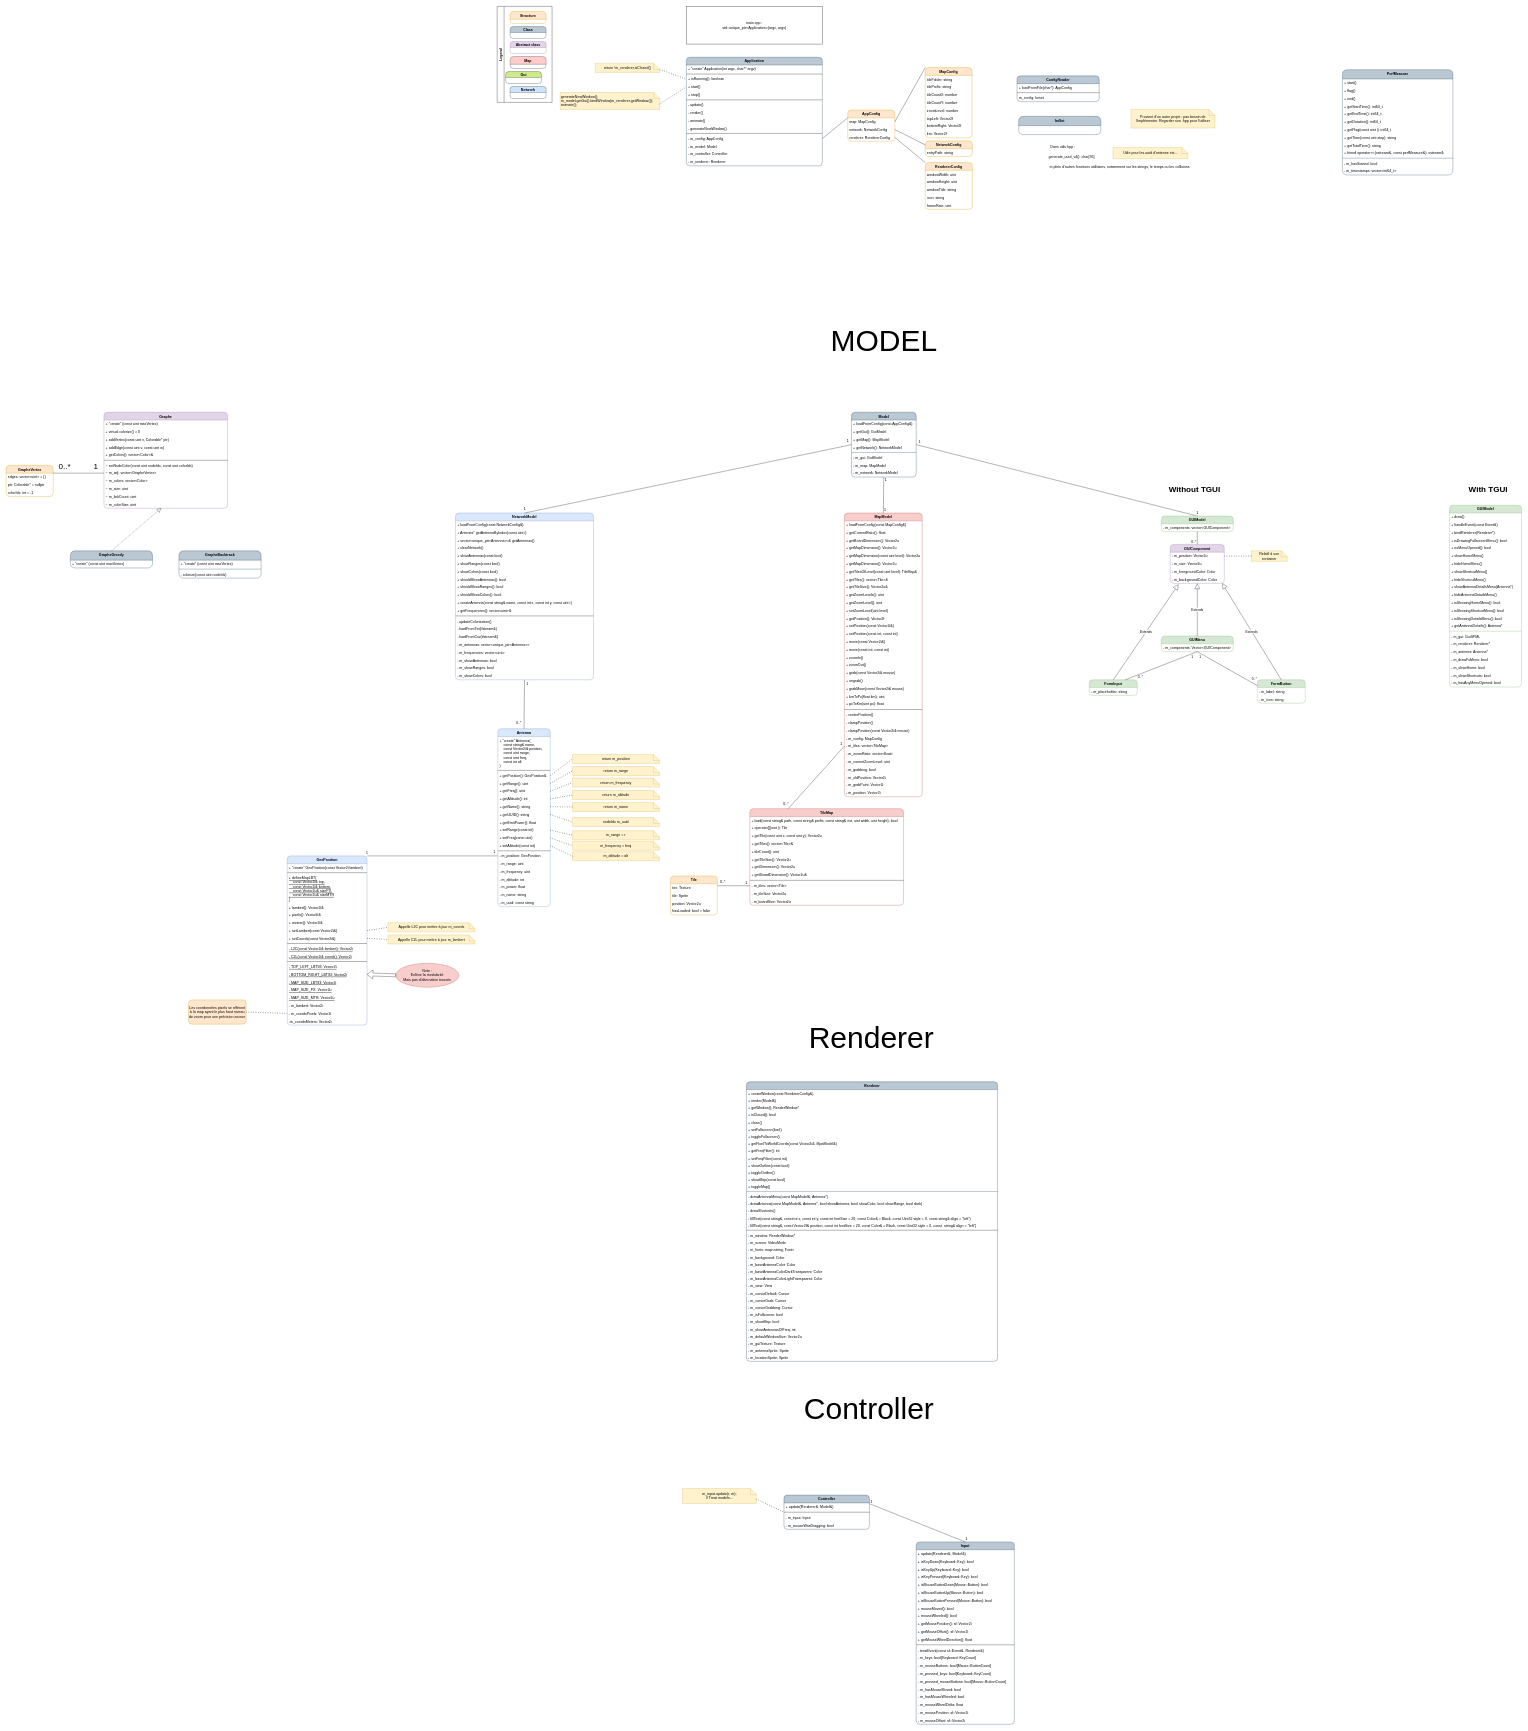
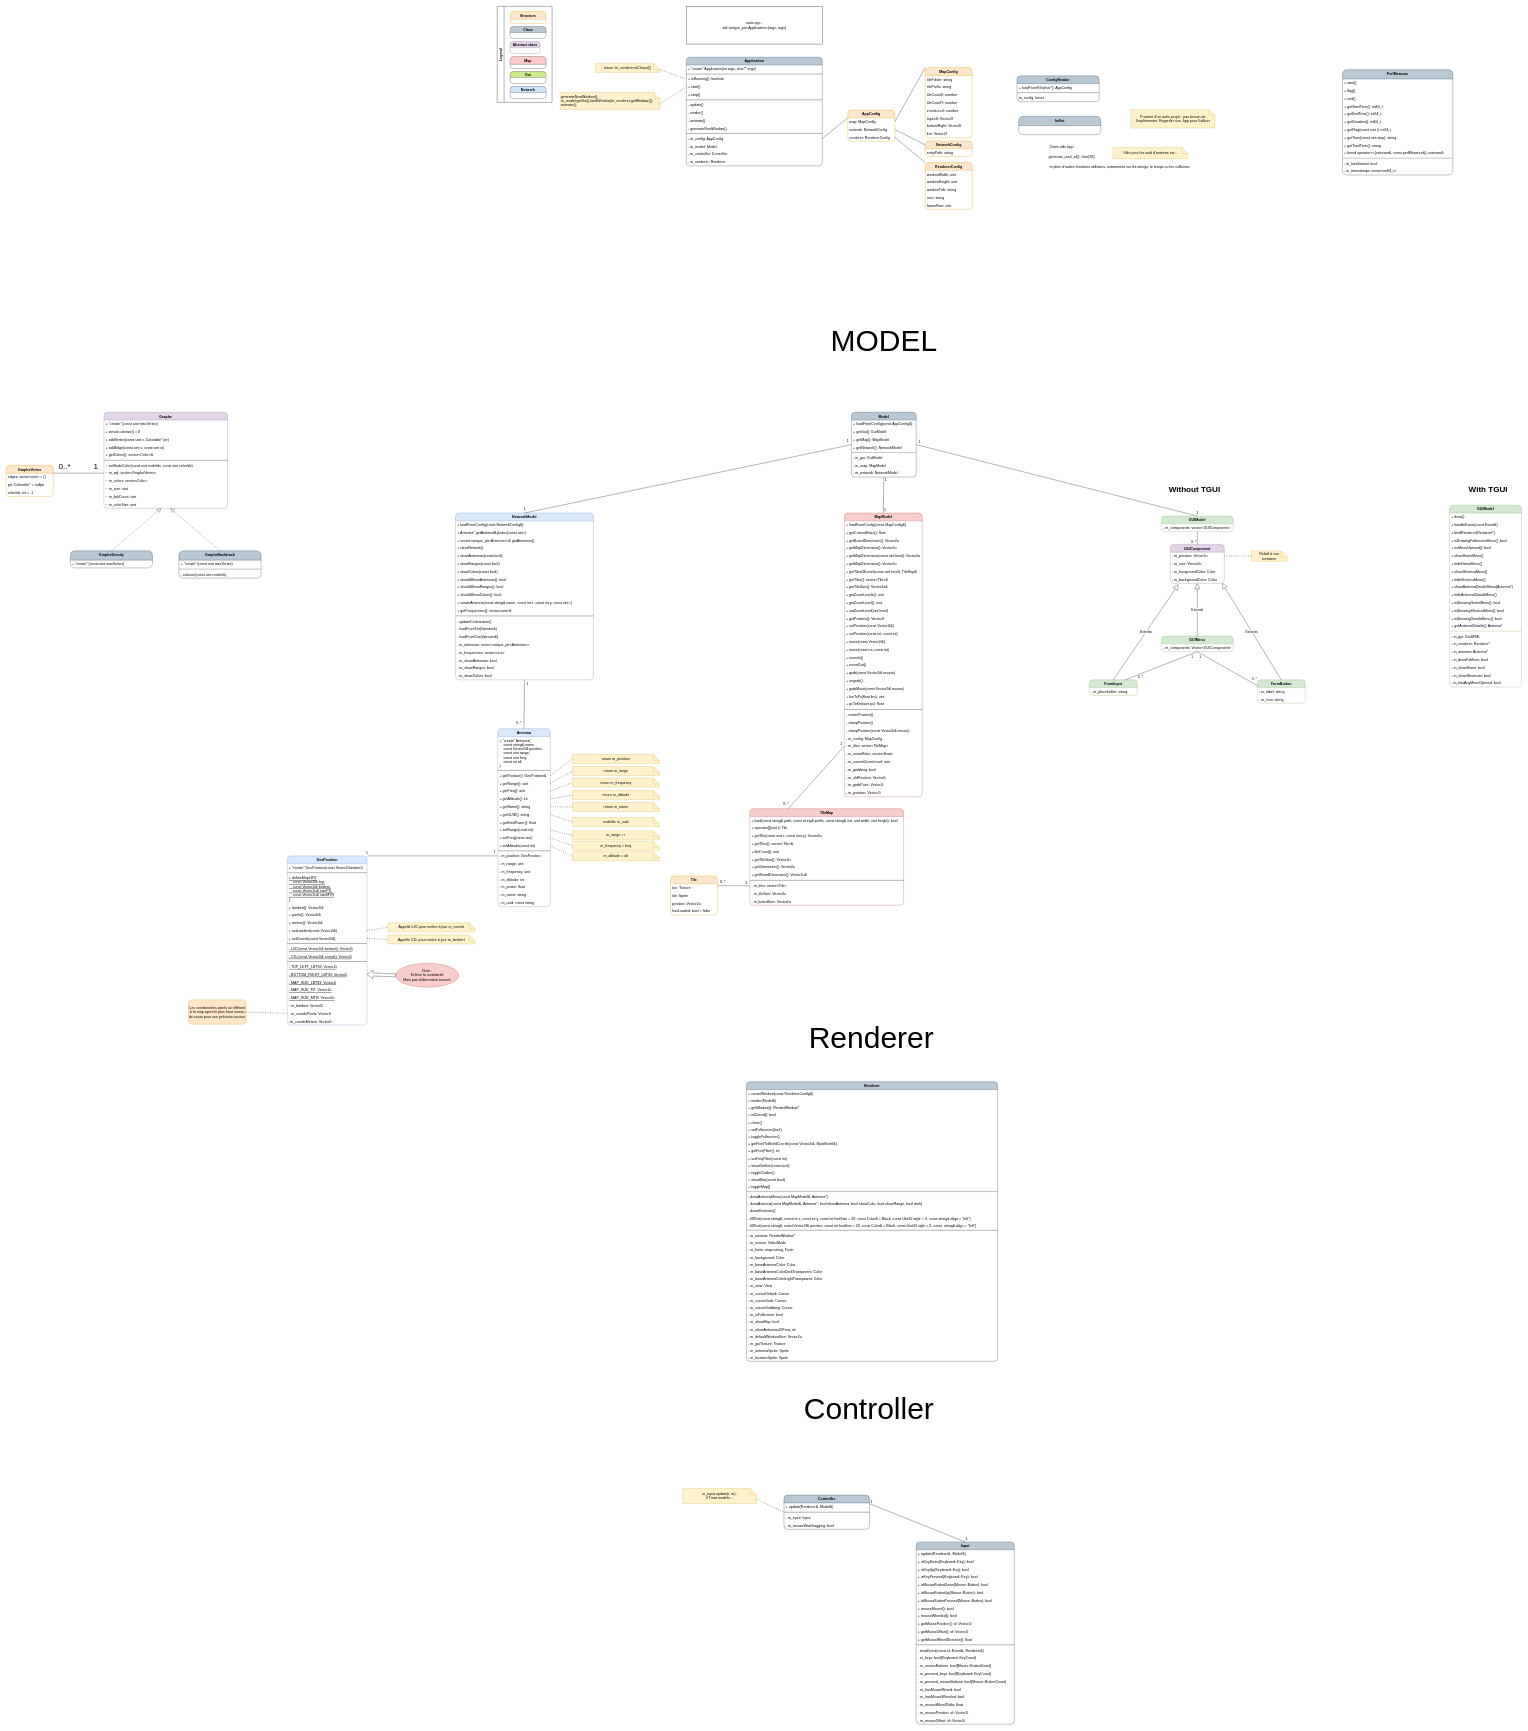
(528, 47) -> (525, 47)
(524, 77) -> (528, 77)
none -> (197, 531)
